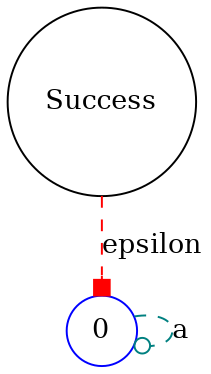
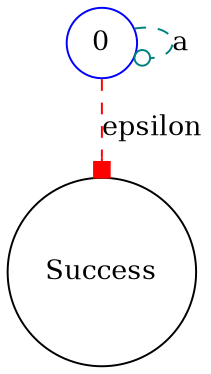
(102, 236) -> (102, 118)
